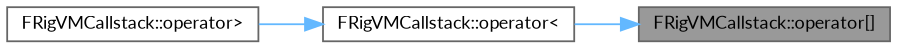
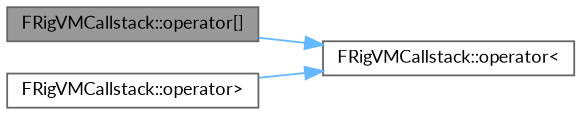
(598, 24) -> (282, 40)
